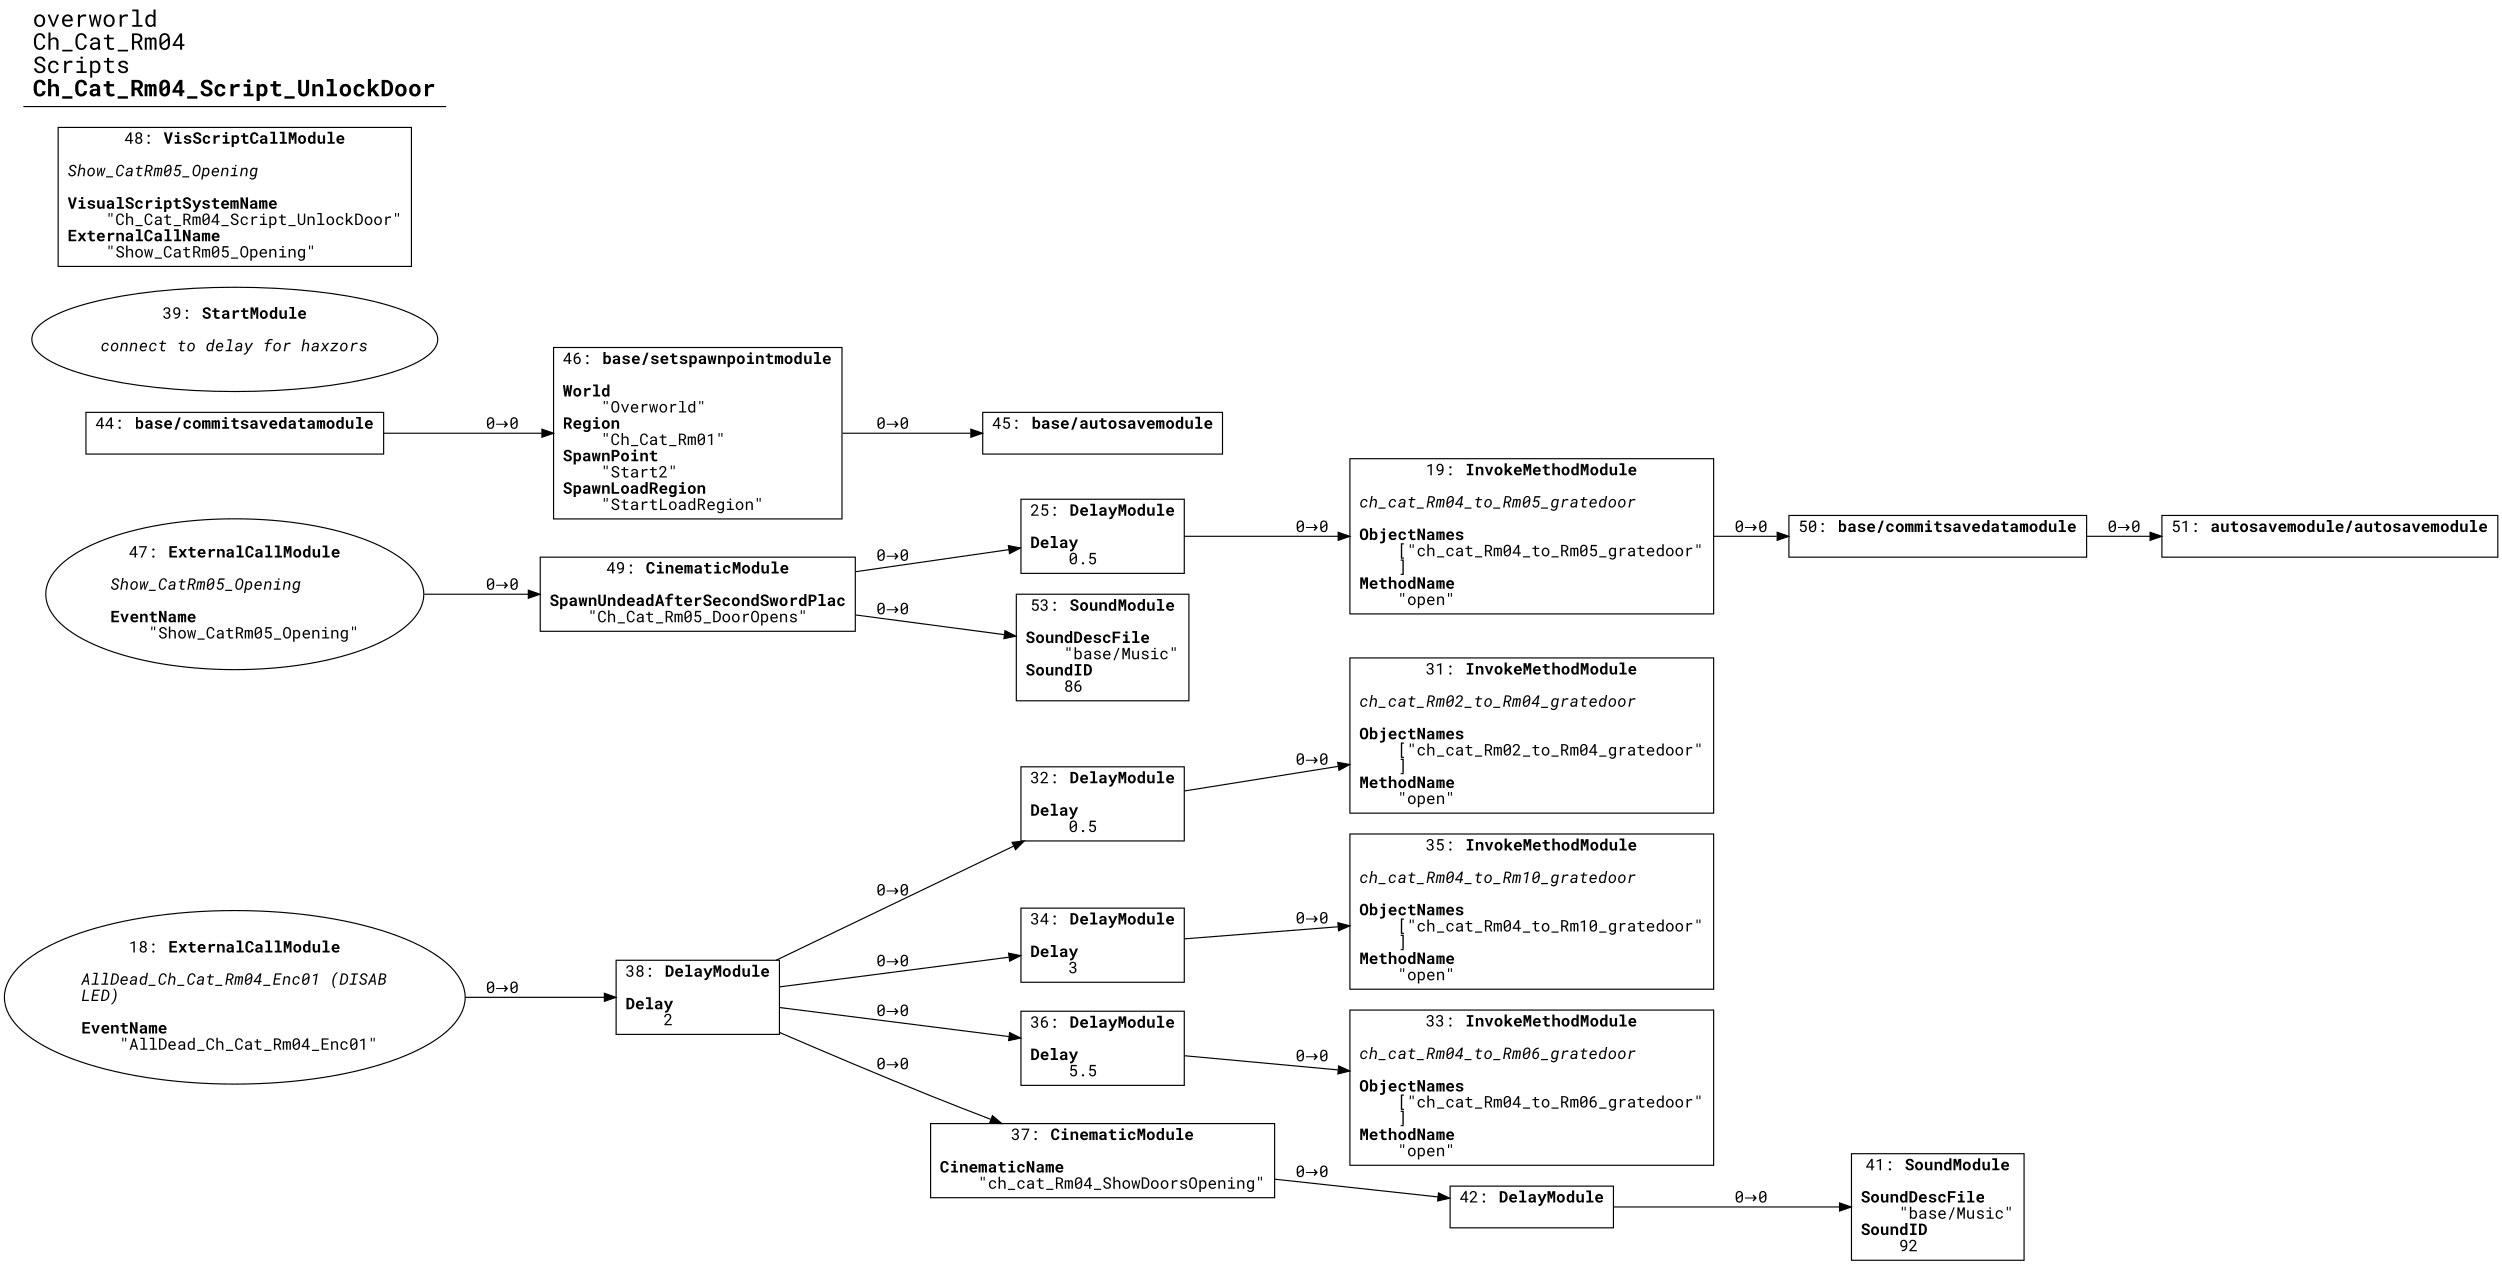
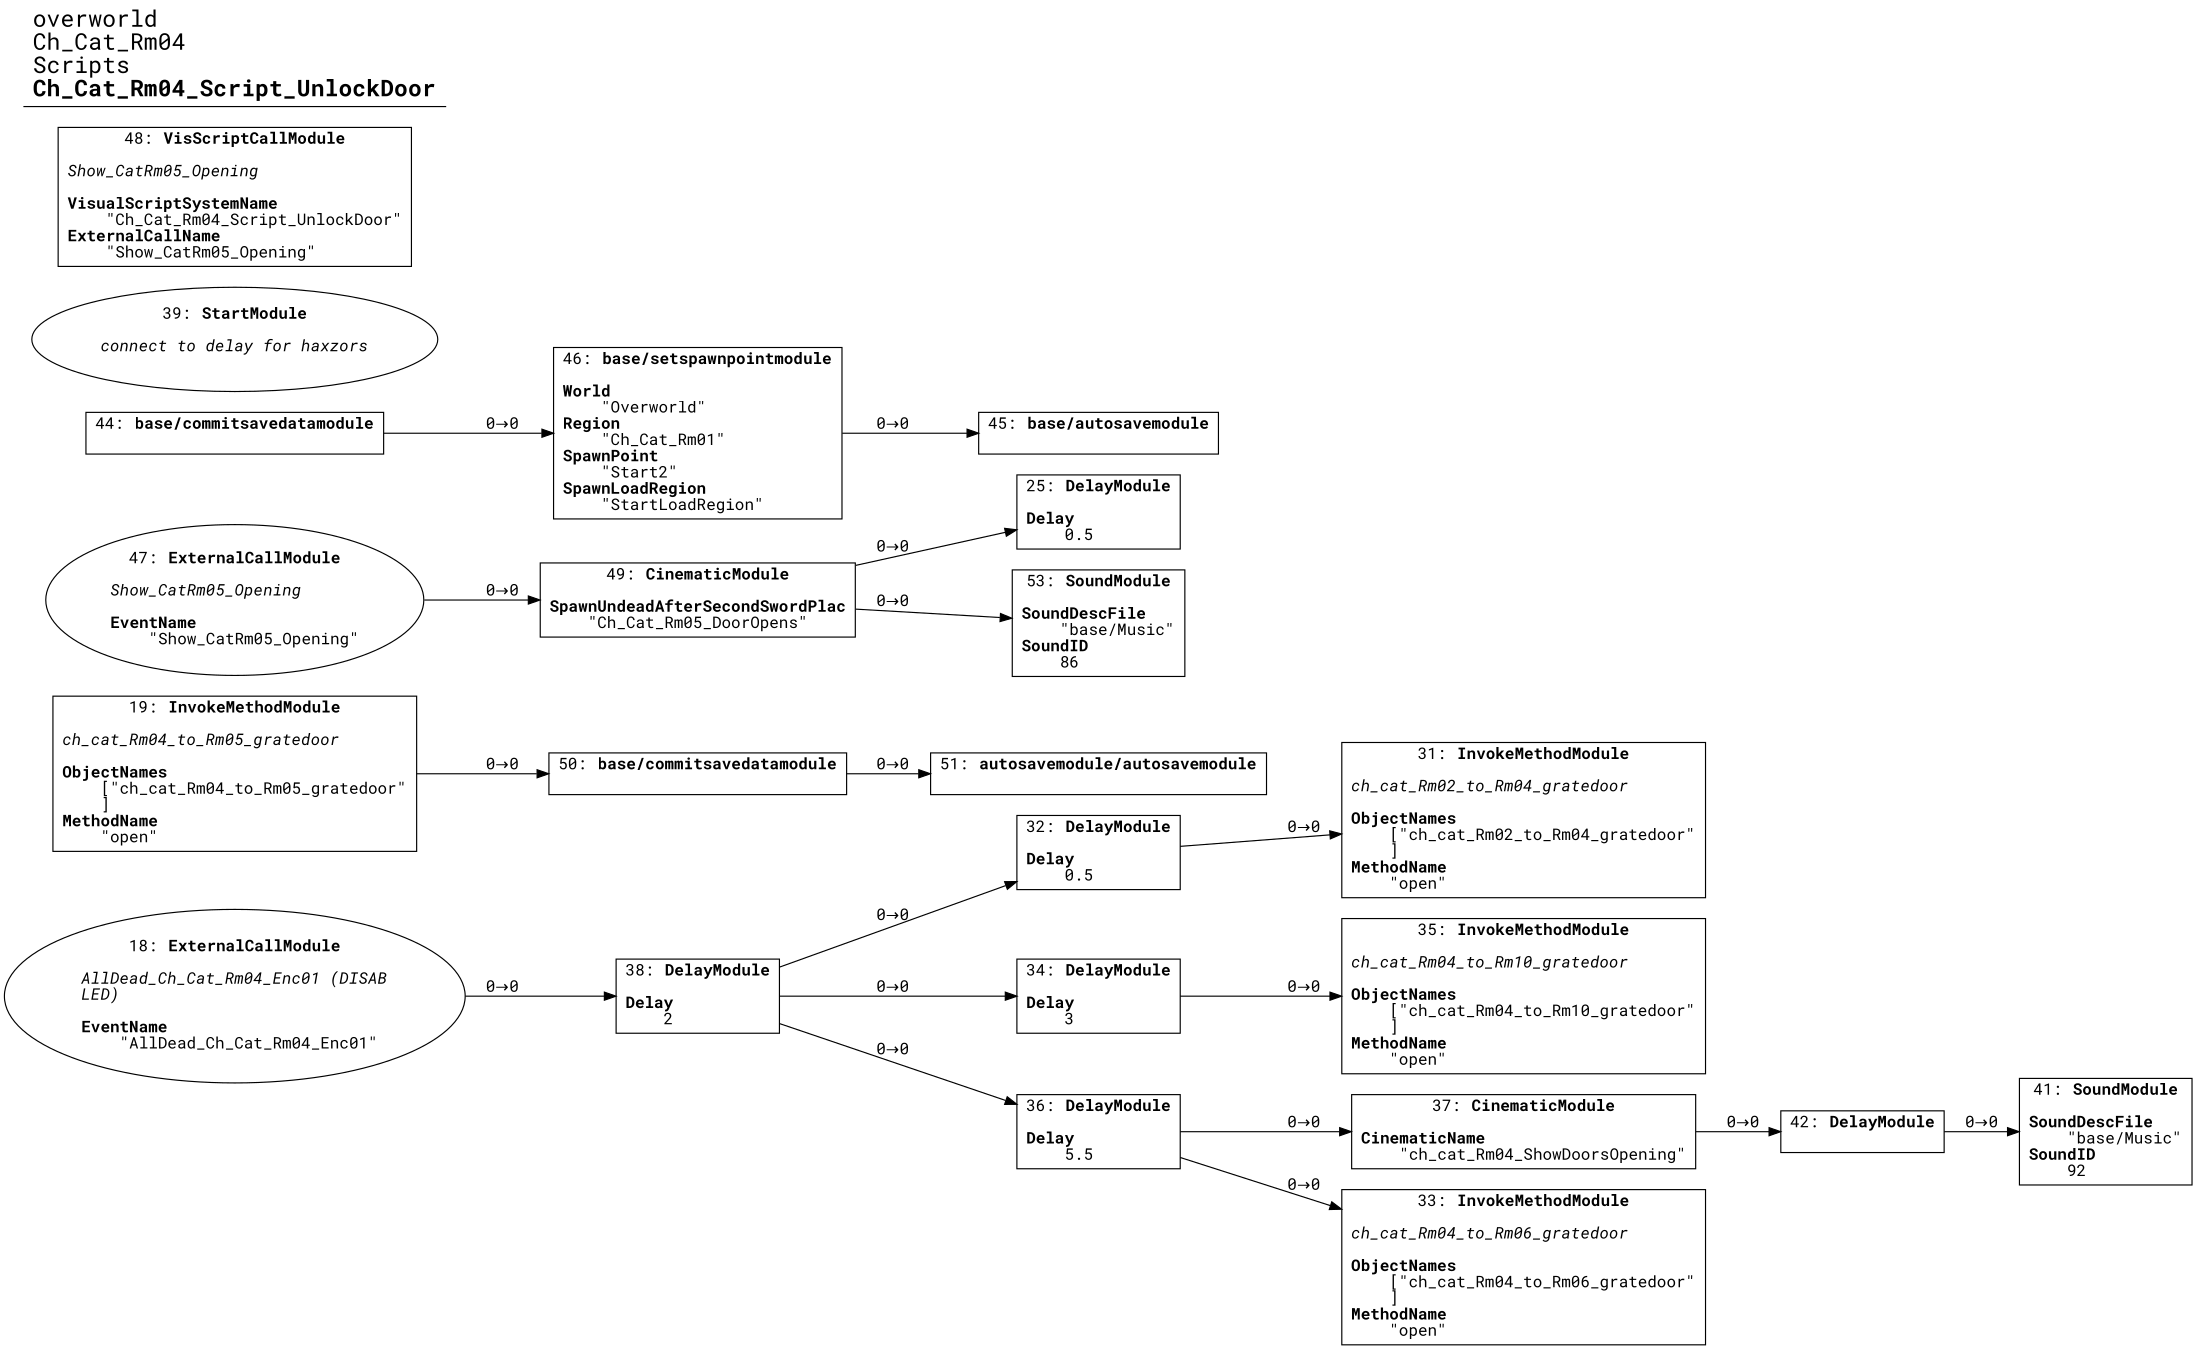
(1261, 536) -> none
(885, 1077) -> (1260, 1132)
